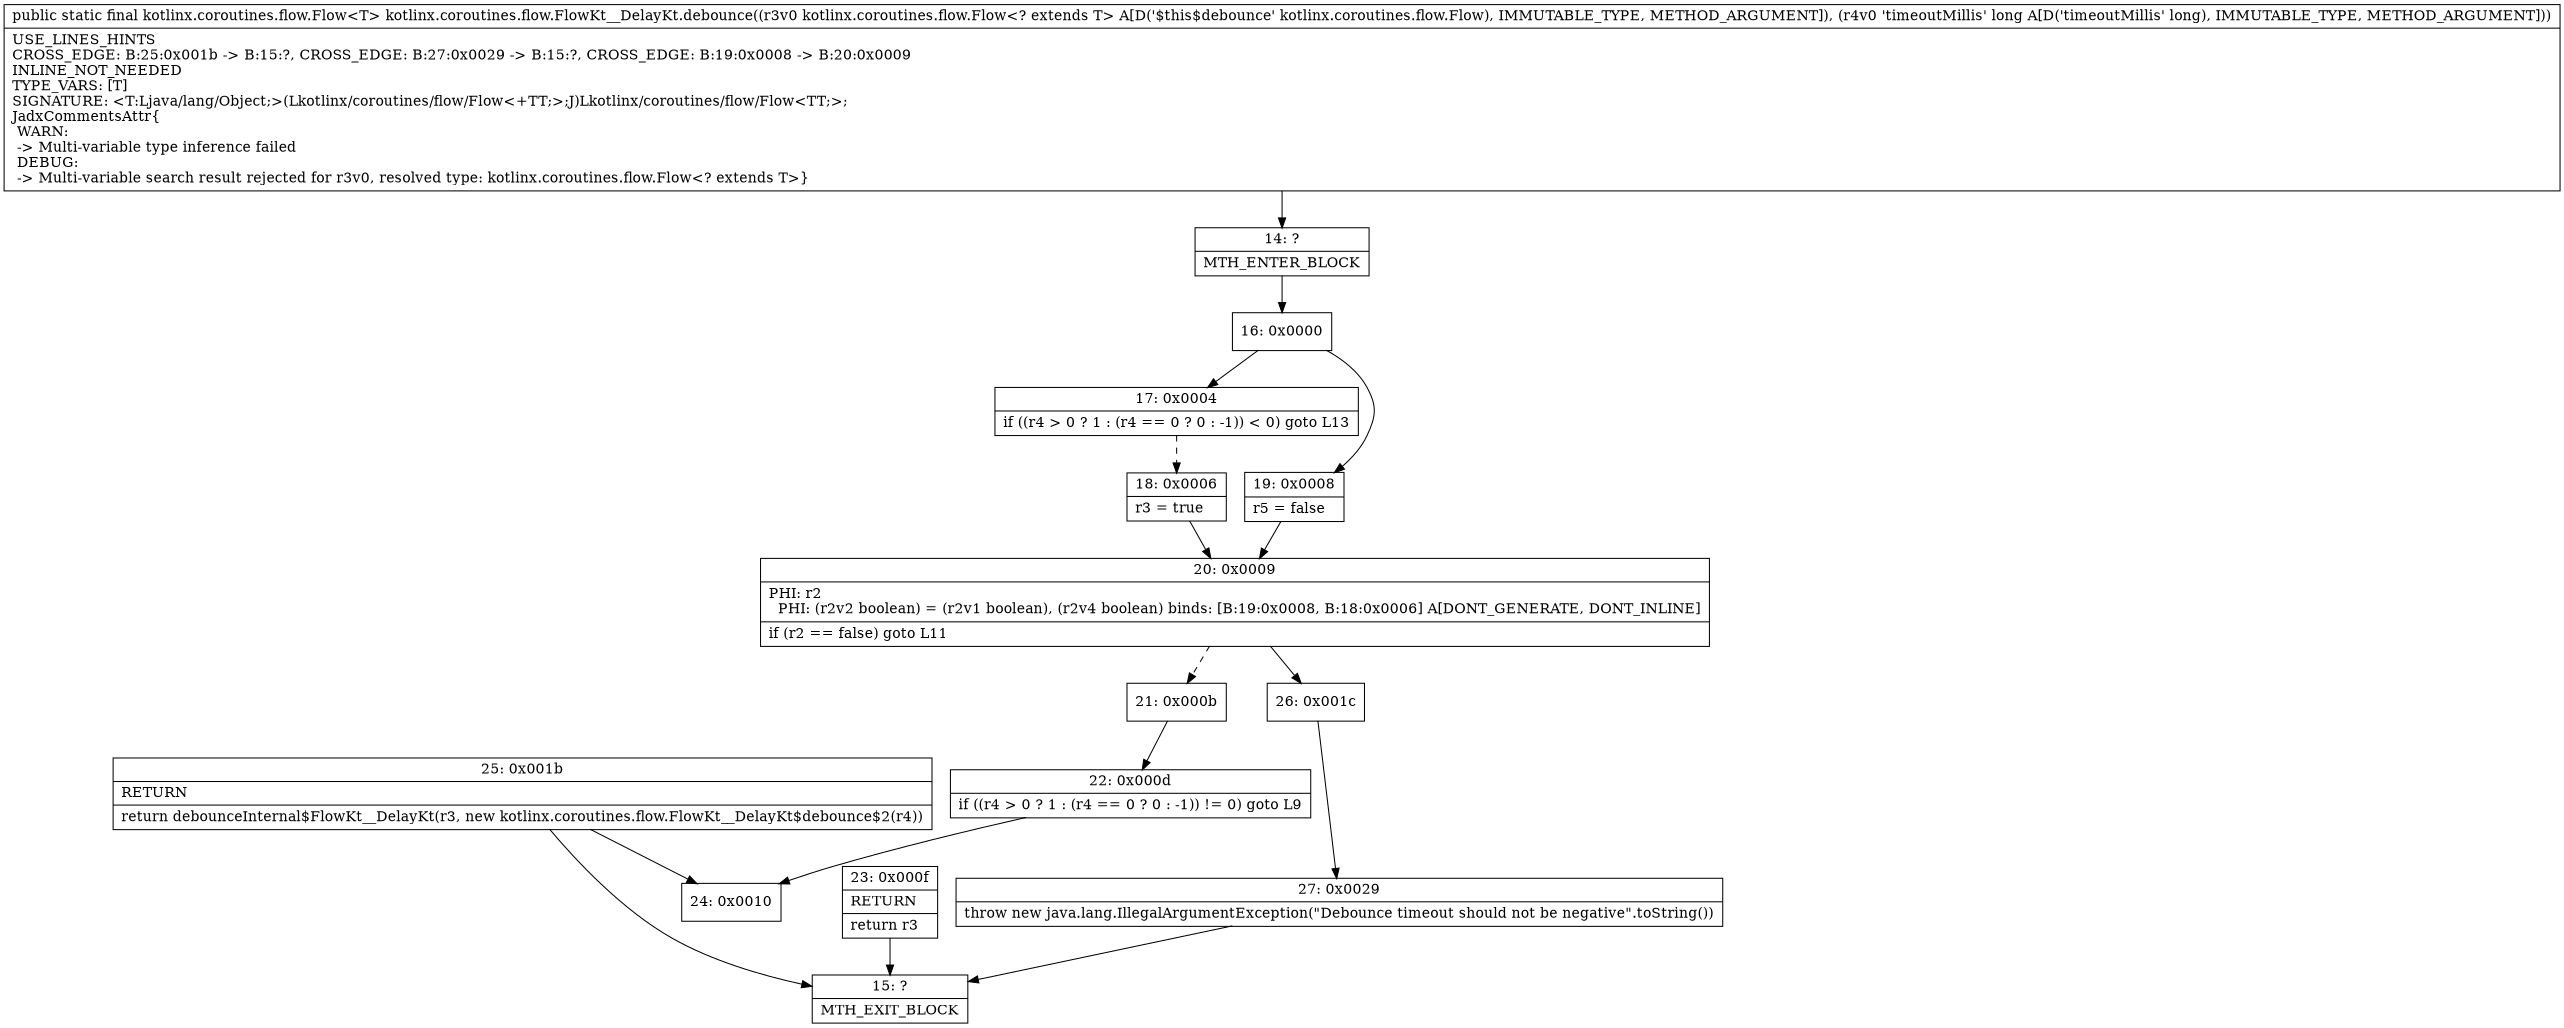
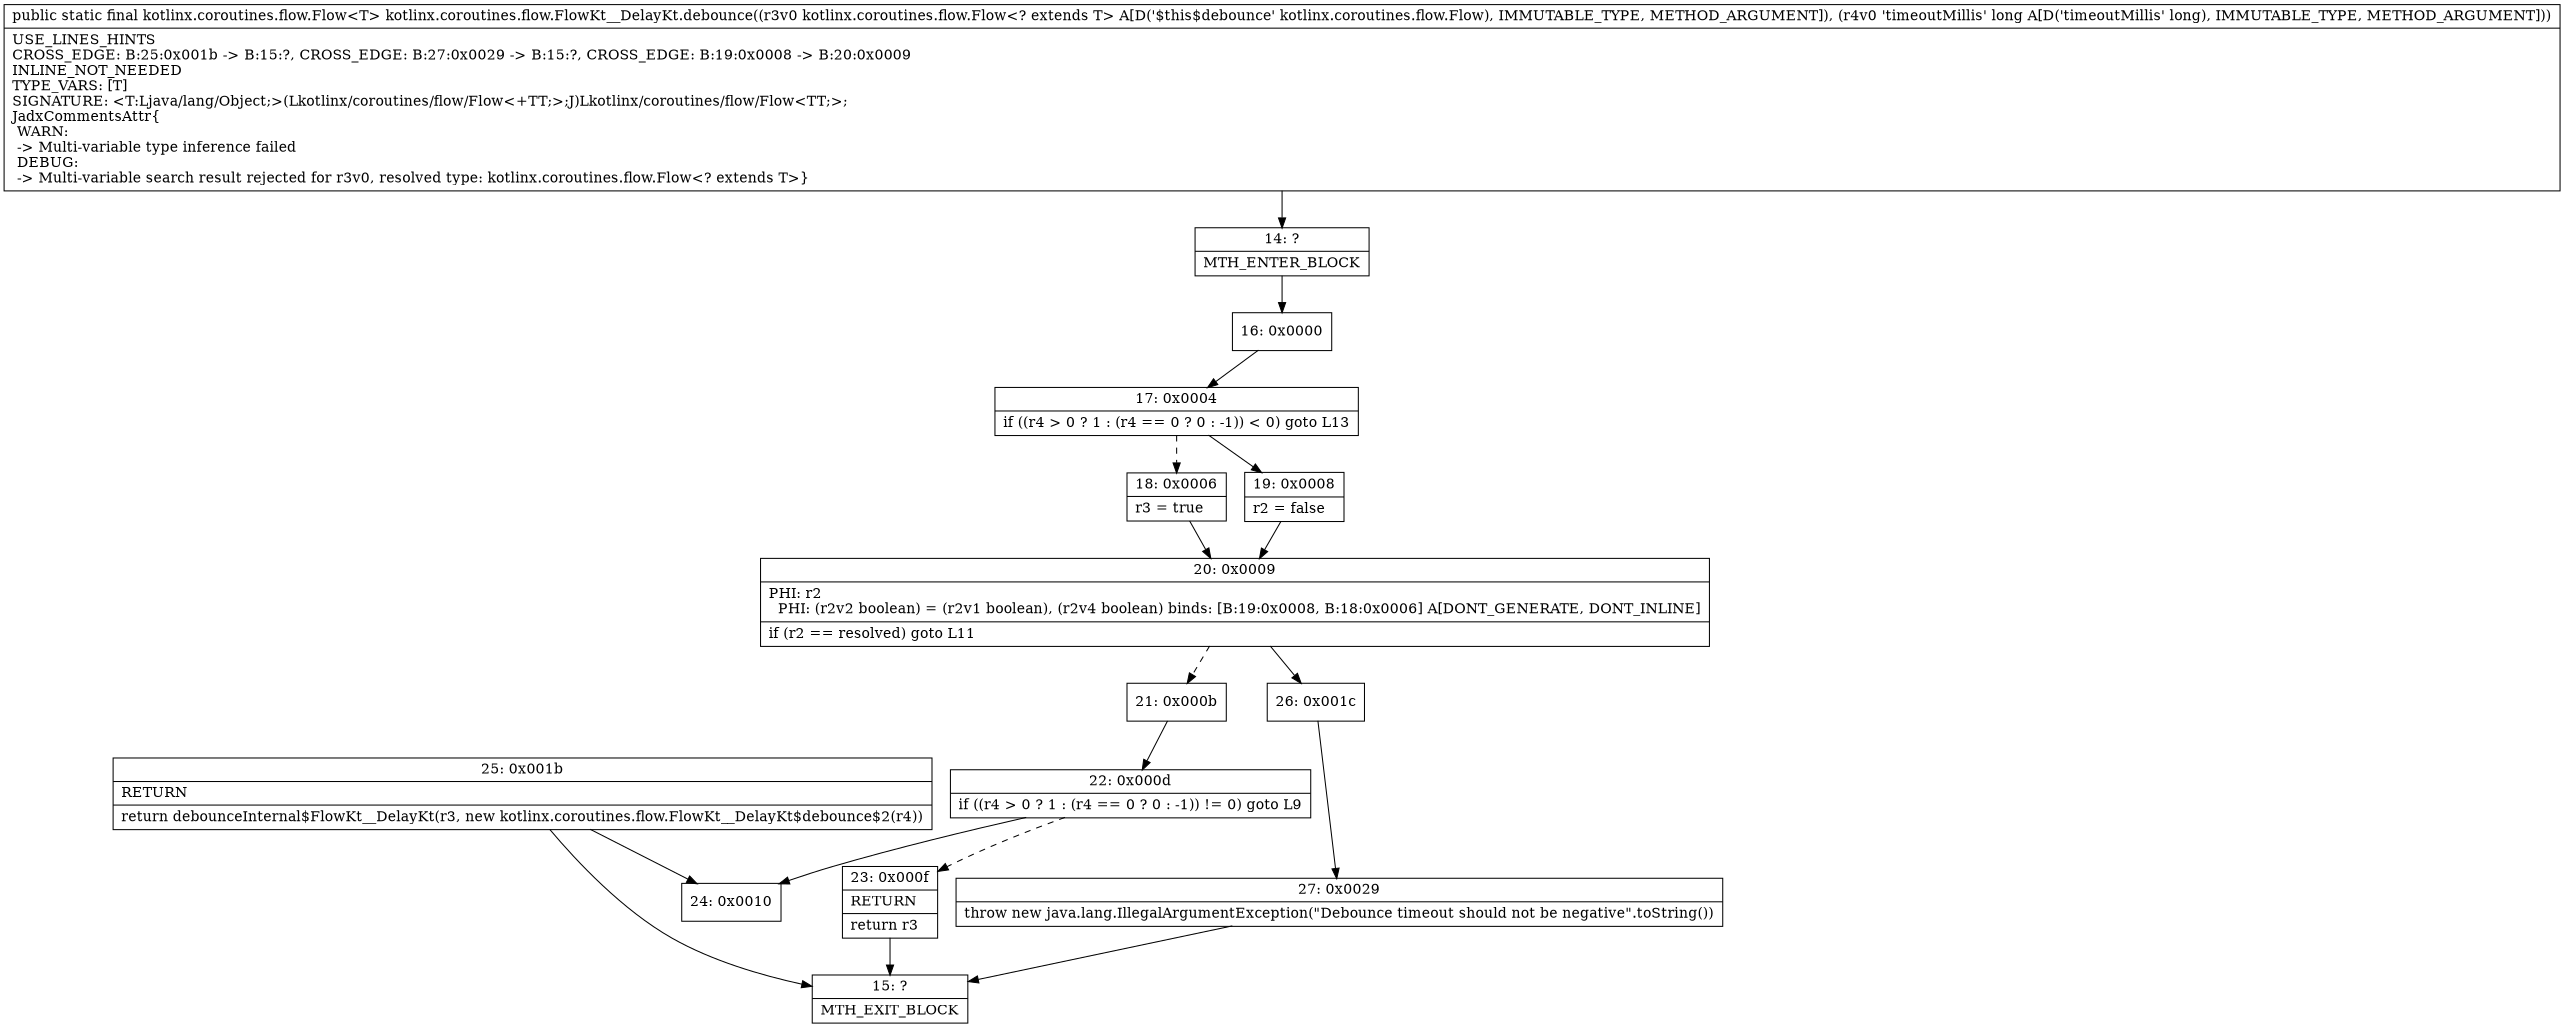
(1373, 403) -> (1231, 451)
(1289, 509) -> (1289, 509)
(858, 634) -> (872, 634)
none -> (1005, 840)
